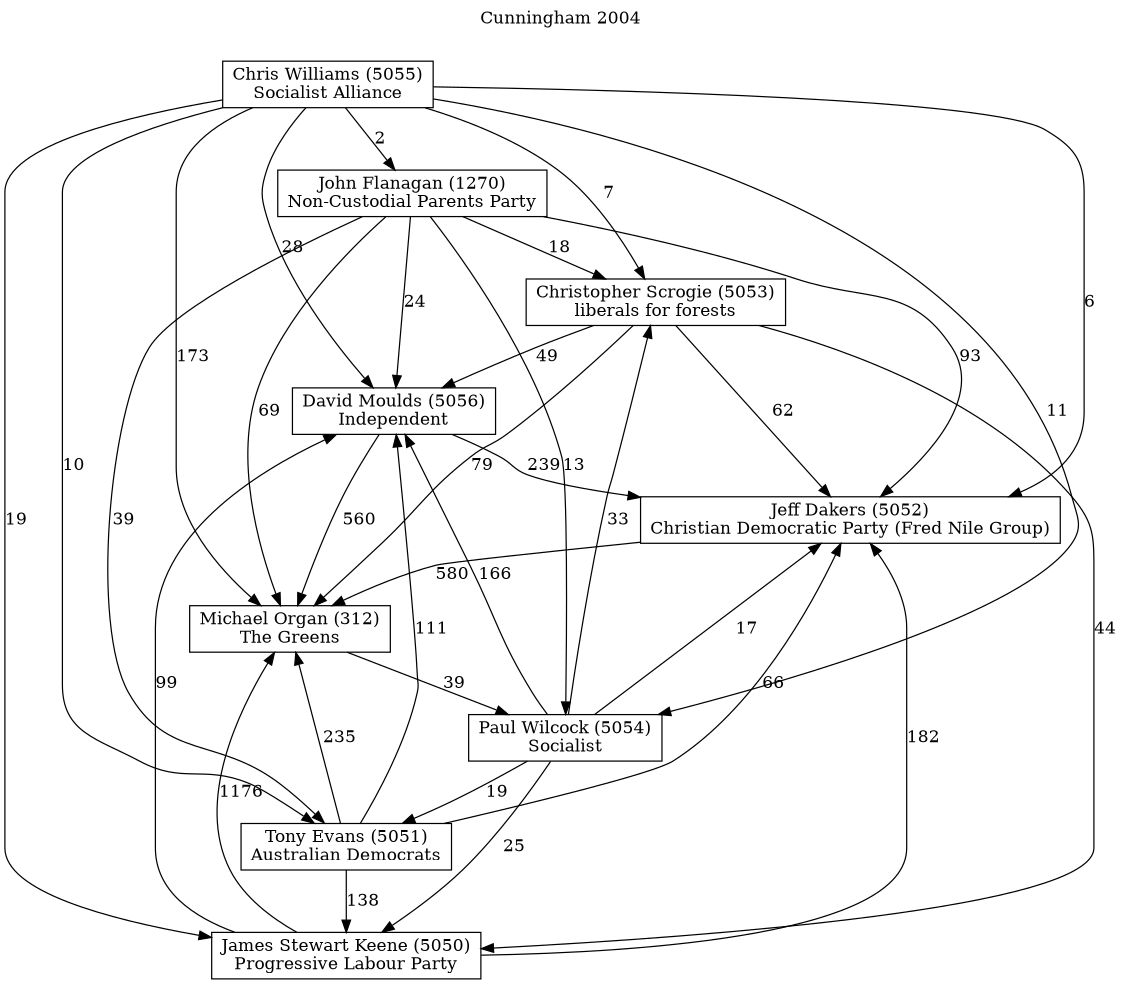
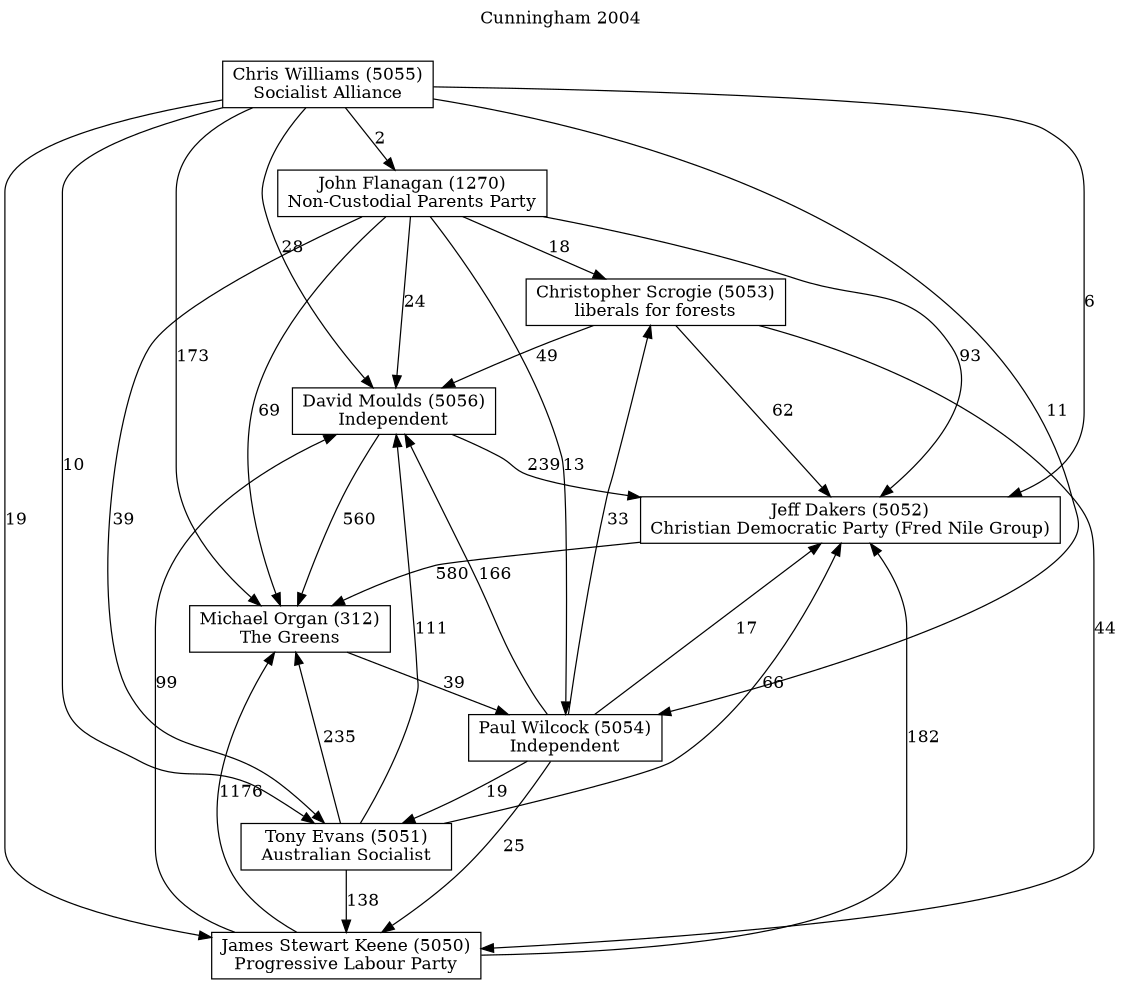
(550, 164) -> none
(473, 455) -> none
(565, 738) -> (565, 738)
(346, 847) -> (346, 847)
